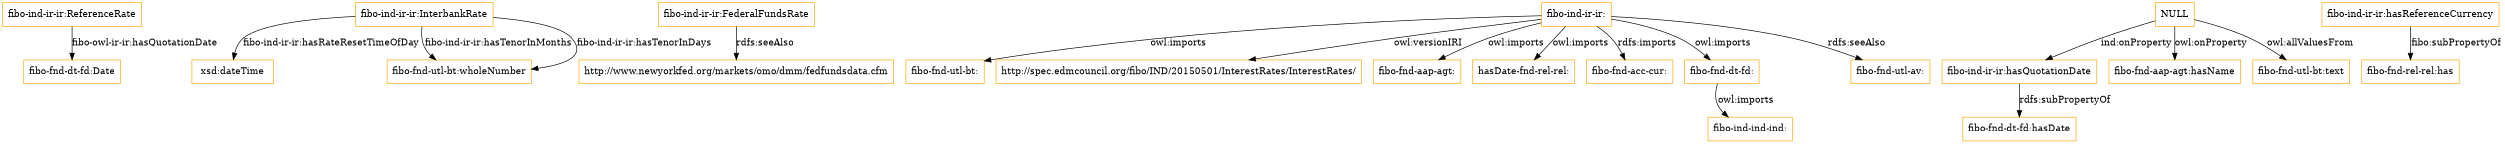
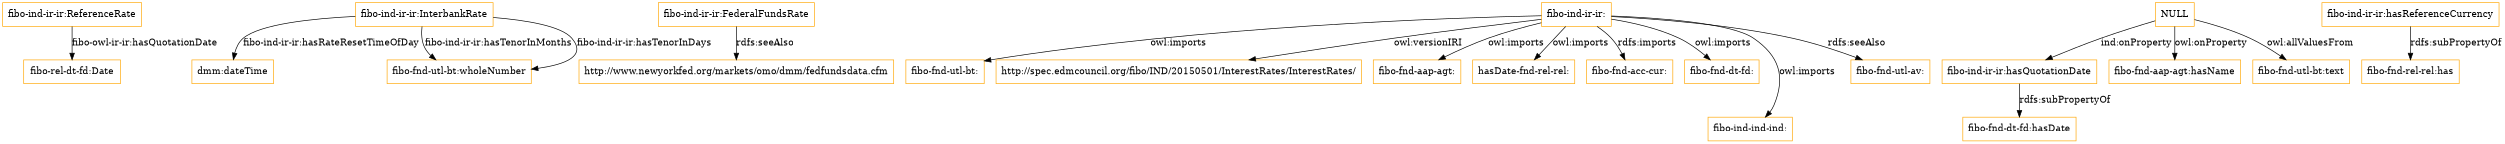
(2456, 43) -> (2456, 43)
(72, 72) -> (72, 72)
(233, 72) -> (233, 72)
(1716, 99) -> (1748, 35)
